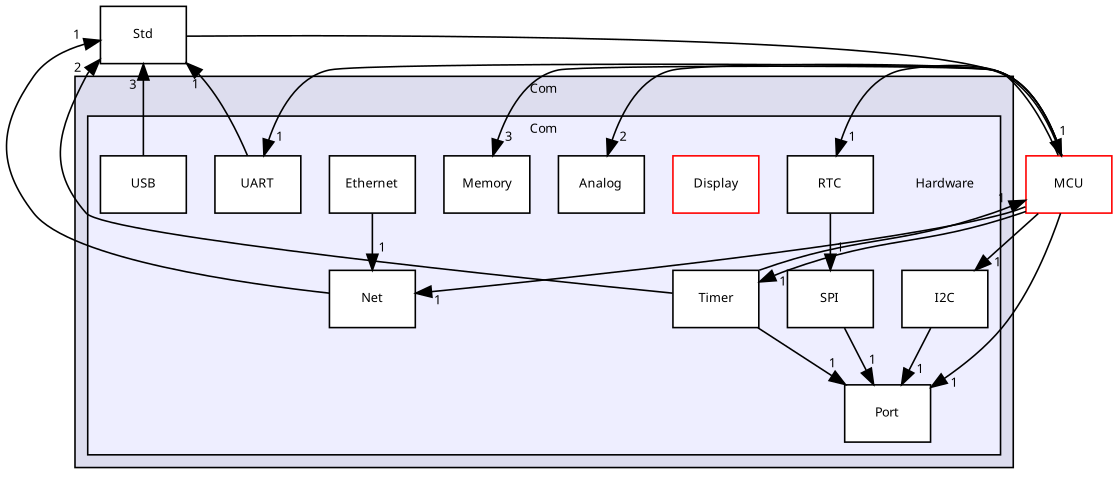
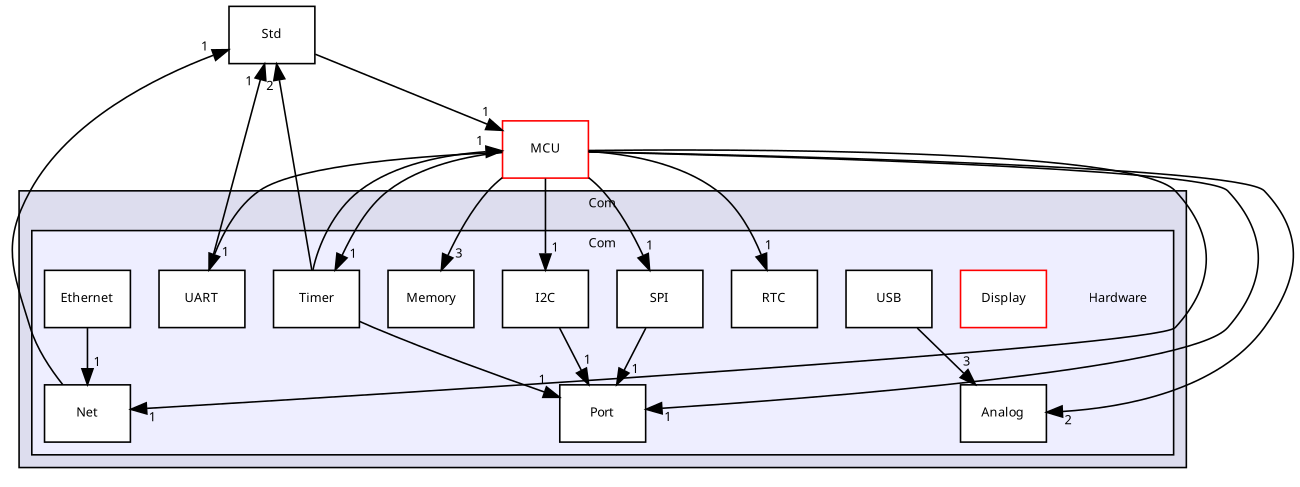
(143, 127) -> (935, 345)
(830, 234) -> (620, 213)
